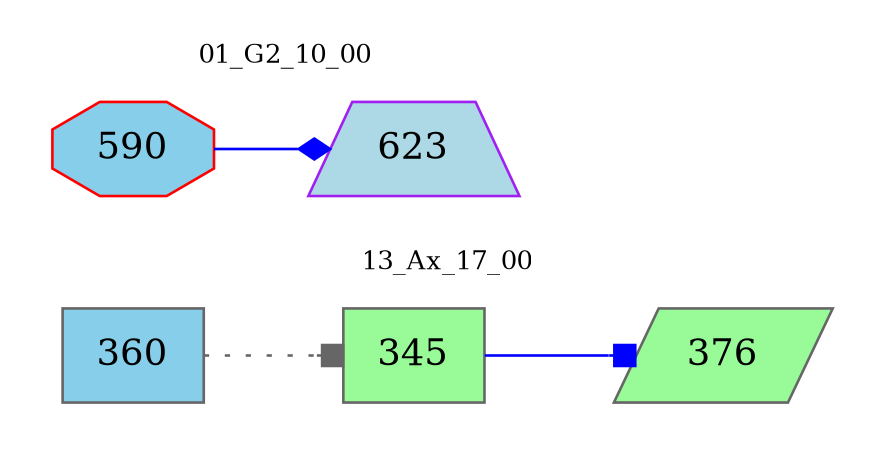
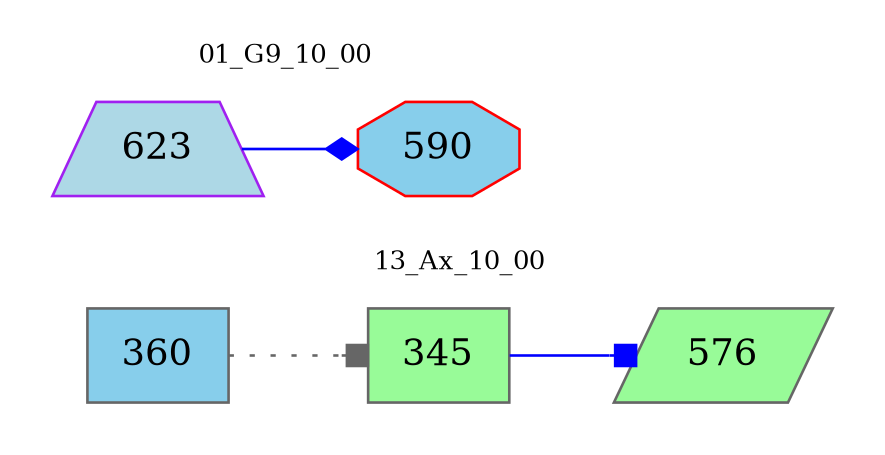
(286, 56) -> (286, 56)
(256, 149) -> (284, 149)
(448, 263) -> (460, 263)
(723, 355) -> (723, 355)
